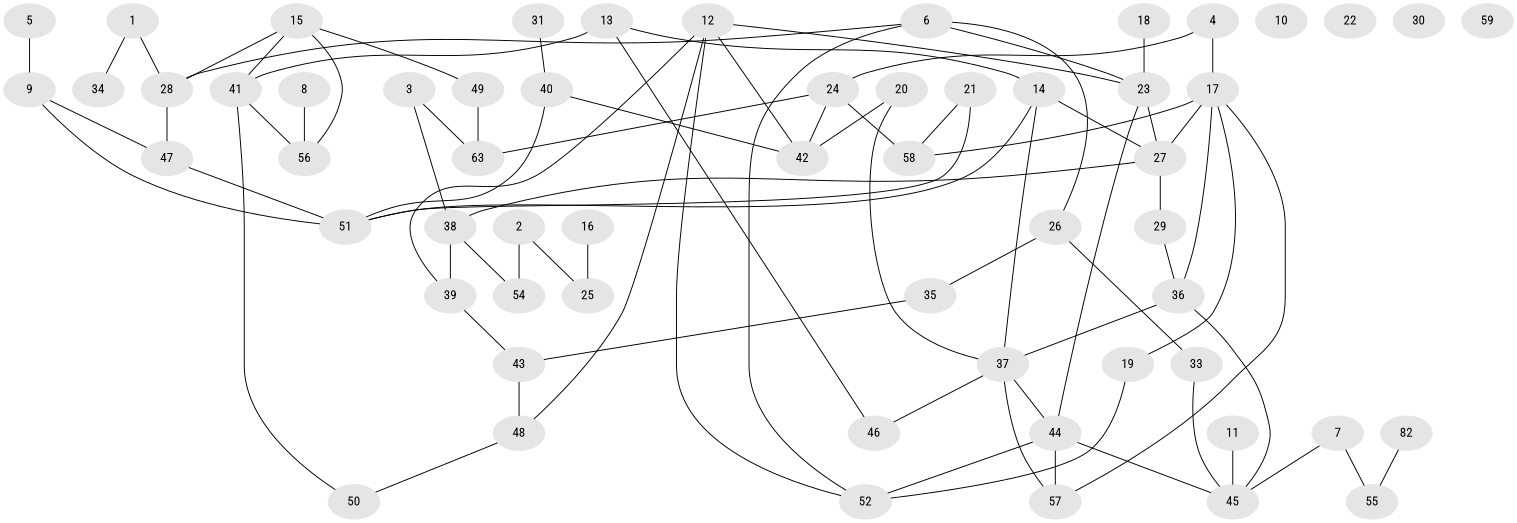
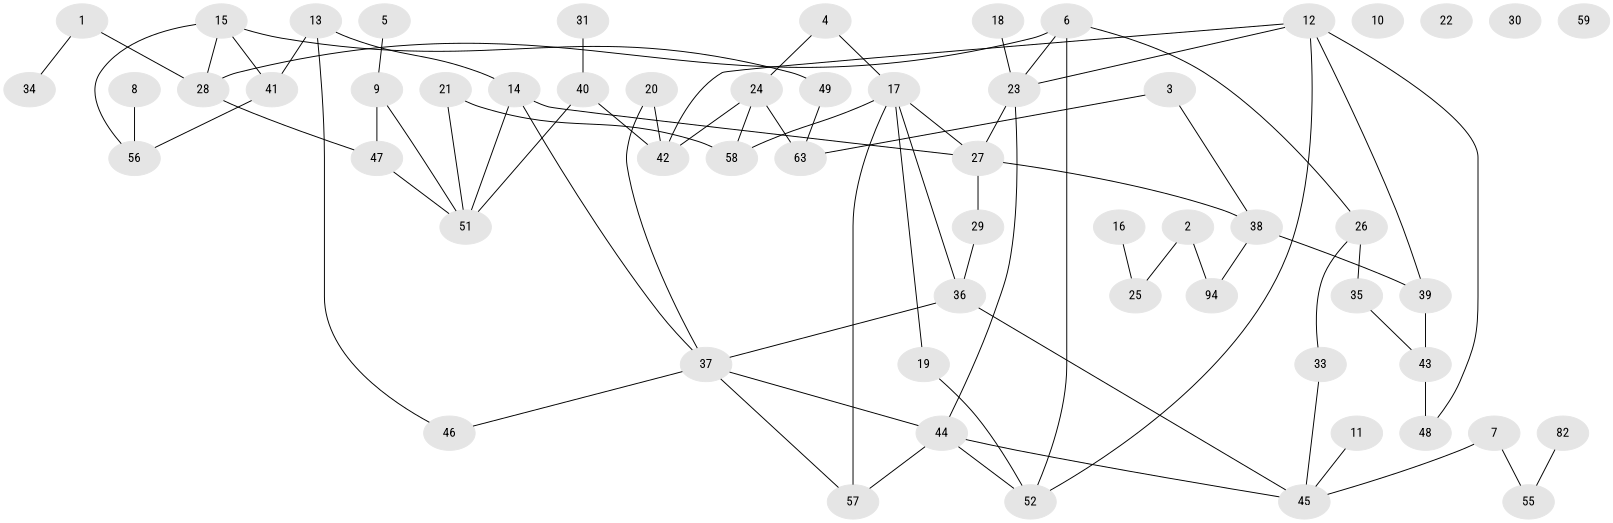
(519, 296) -> (1212, 296)
(354, 502) -> none
